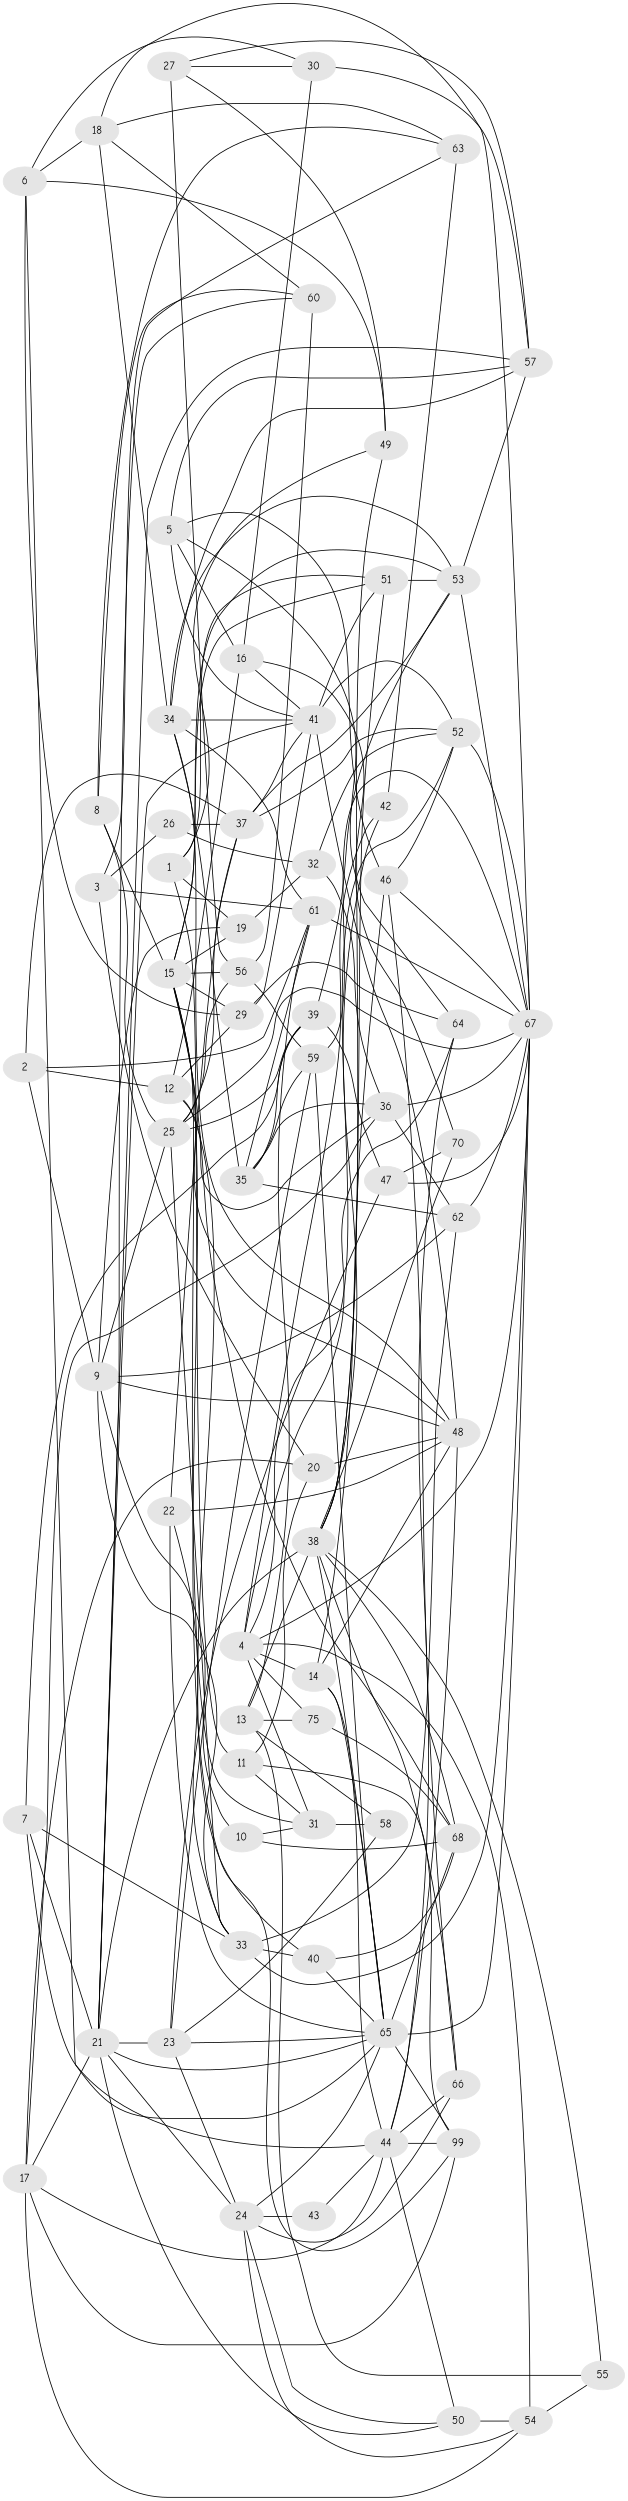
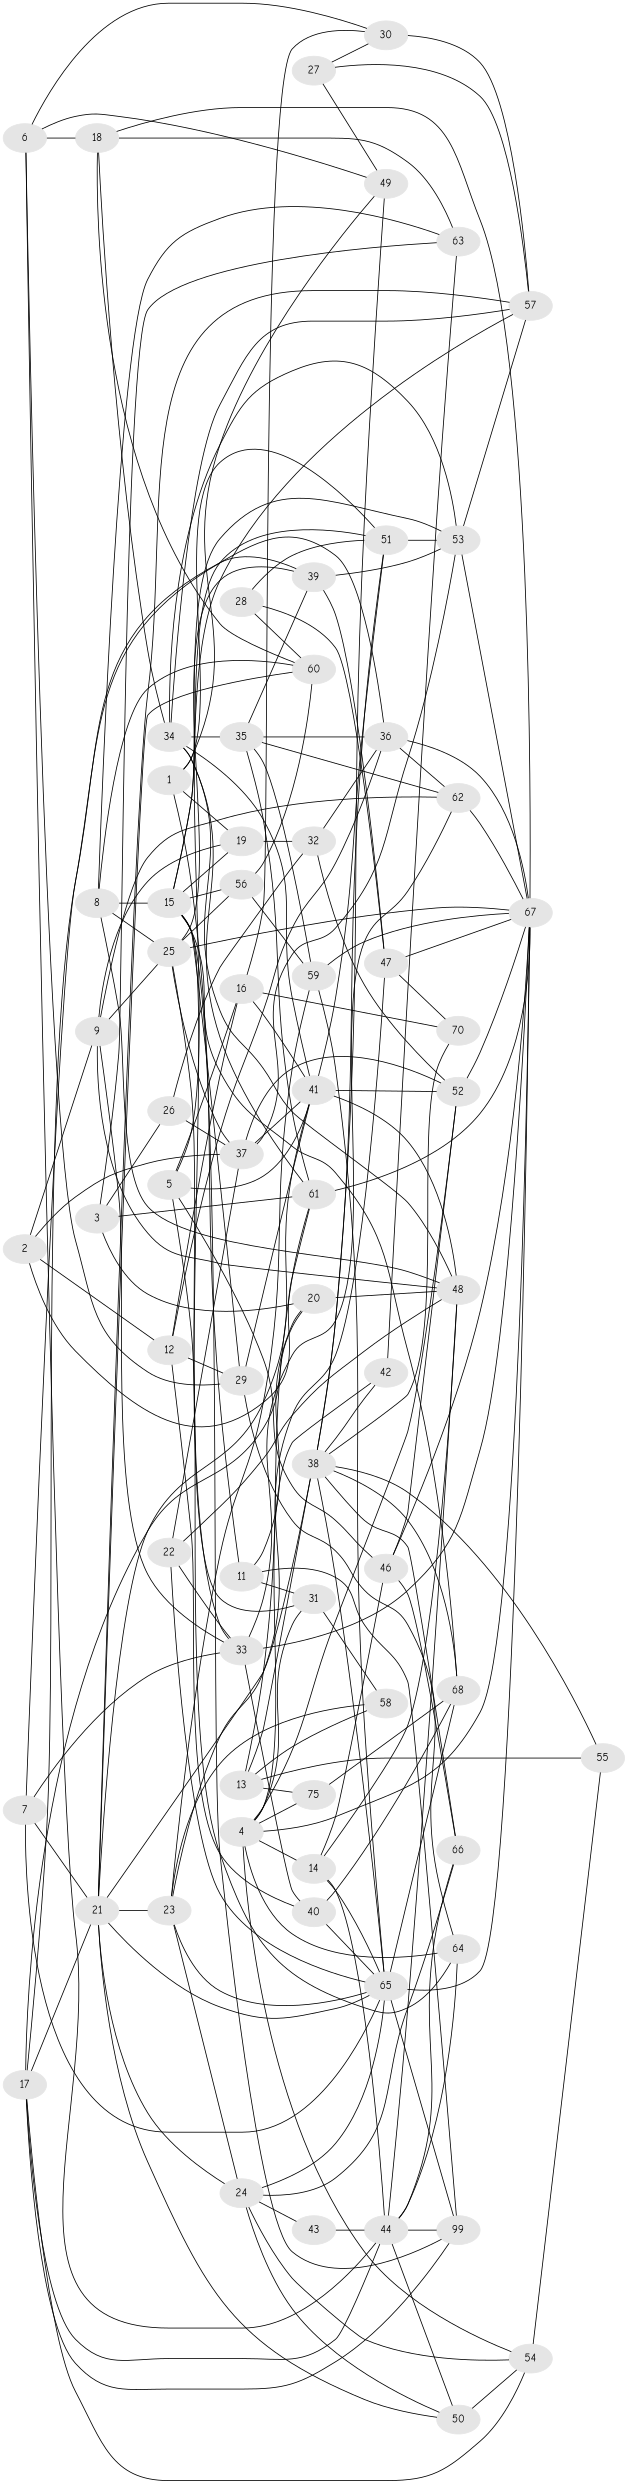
(191, 500) -> none
none -> (242, 602)
(221, 1260) -> (143, 1198)
(242, 1837) -> none
